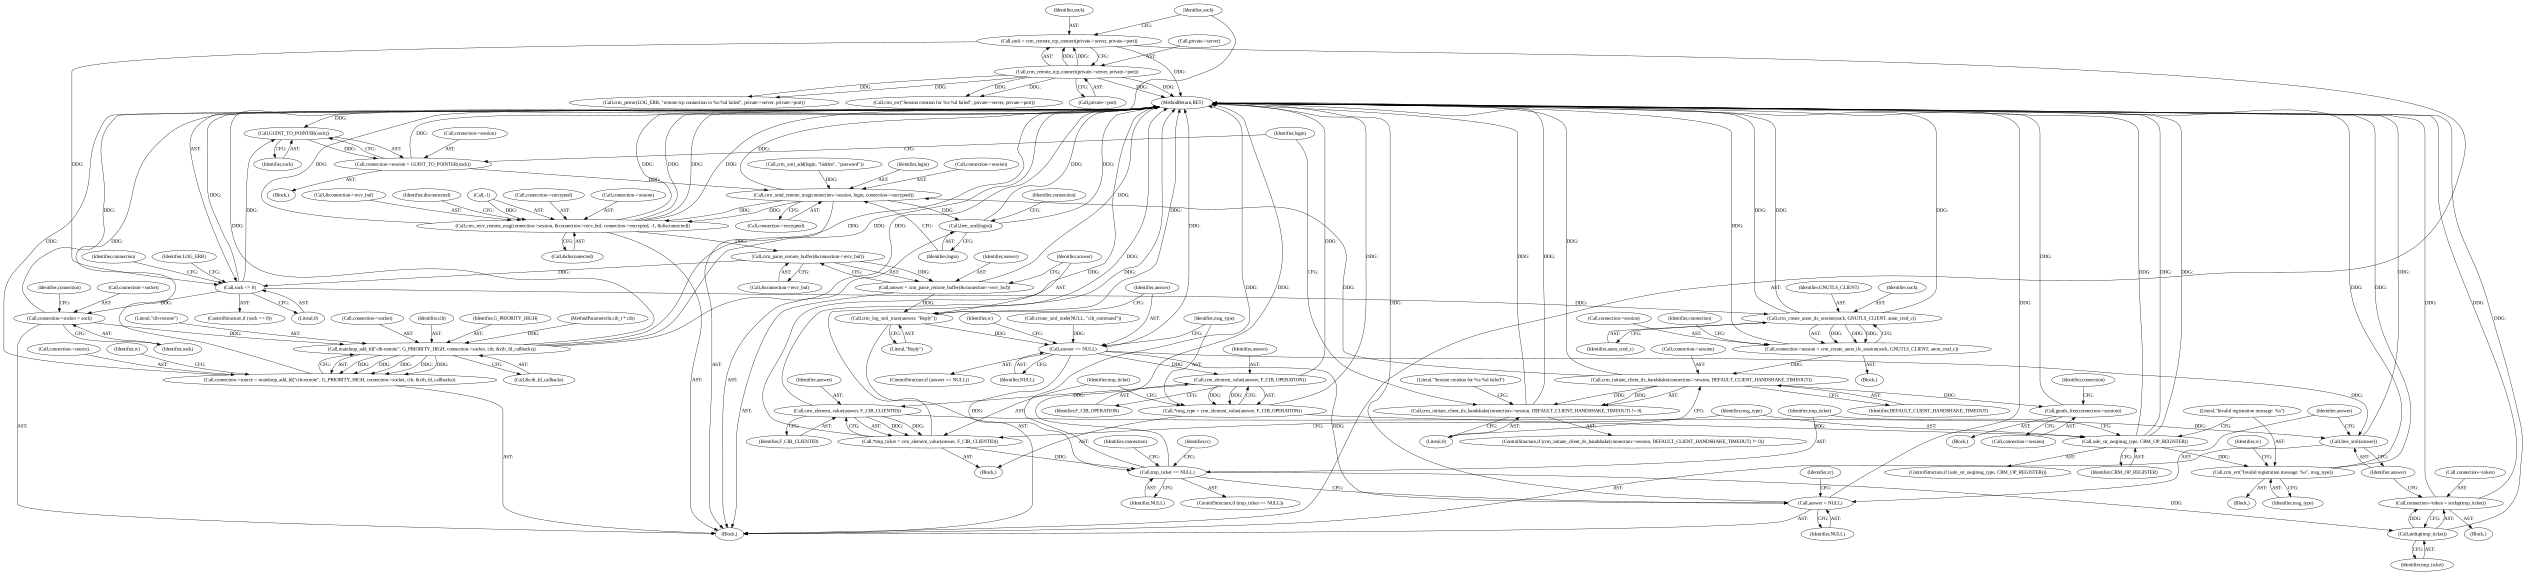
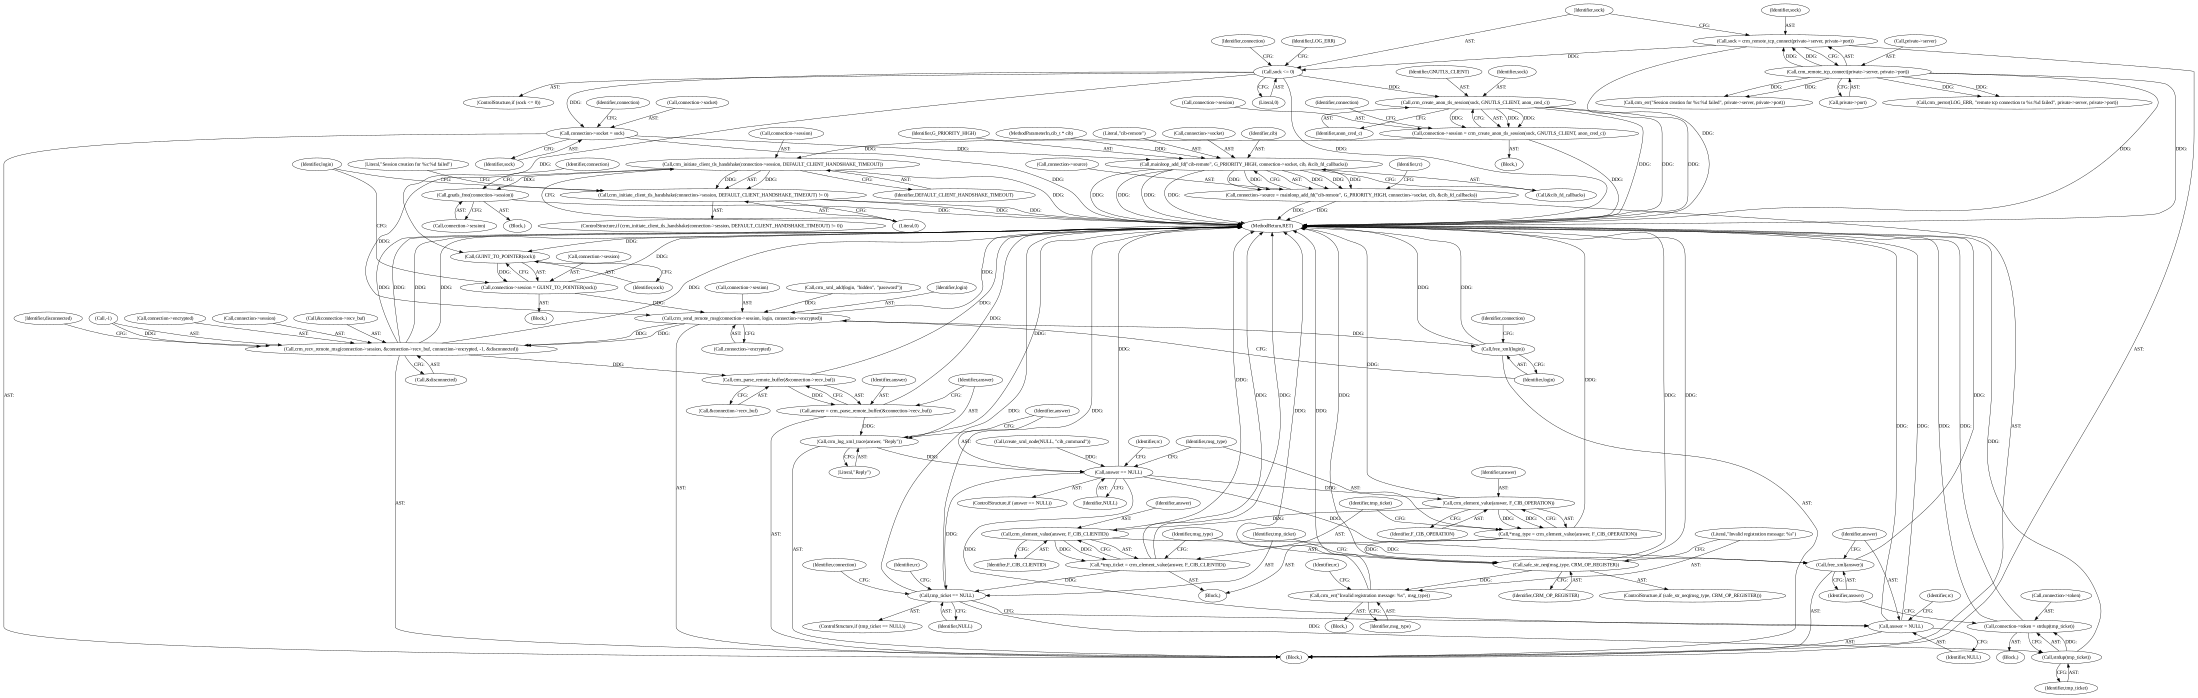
(506, 273) -> (1000, 249)
